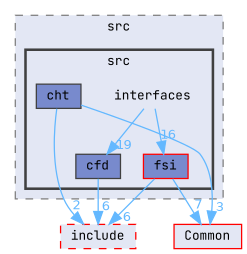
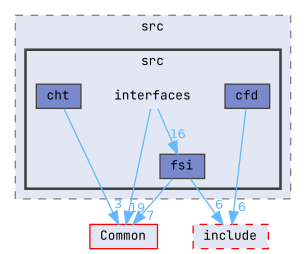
(127, 130) -> (140, 160)
(55, 164) -> none
(166, 166) -> (182, 166)
